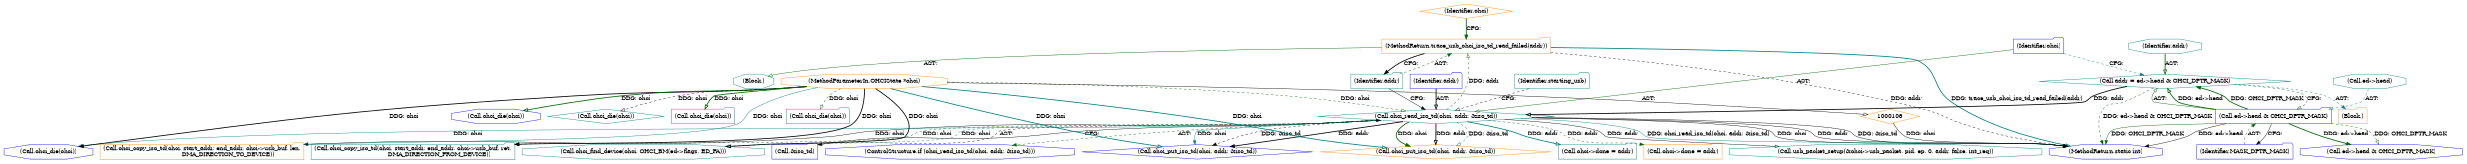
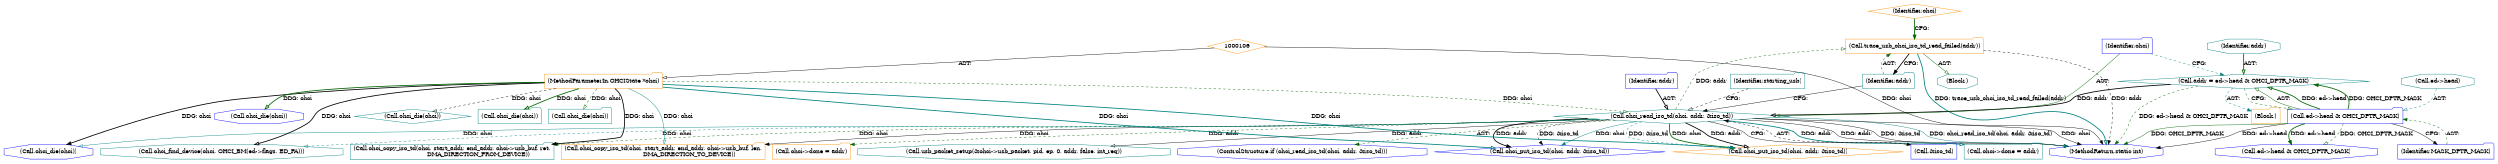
(1466, 46) -> (1915, 46)
(864, 81) -> (604, 81)
(1406, 92) -> (940, 63)
